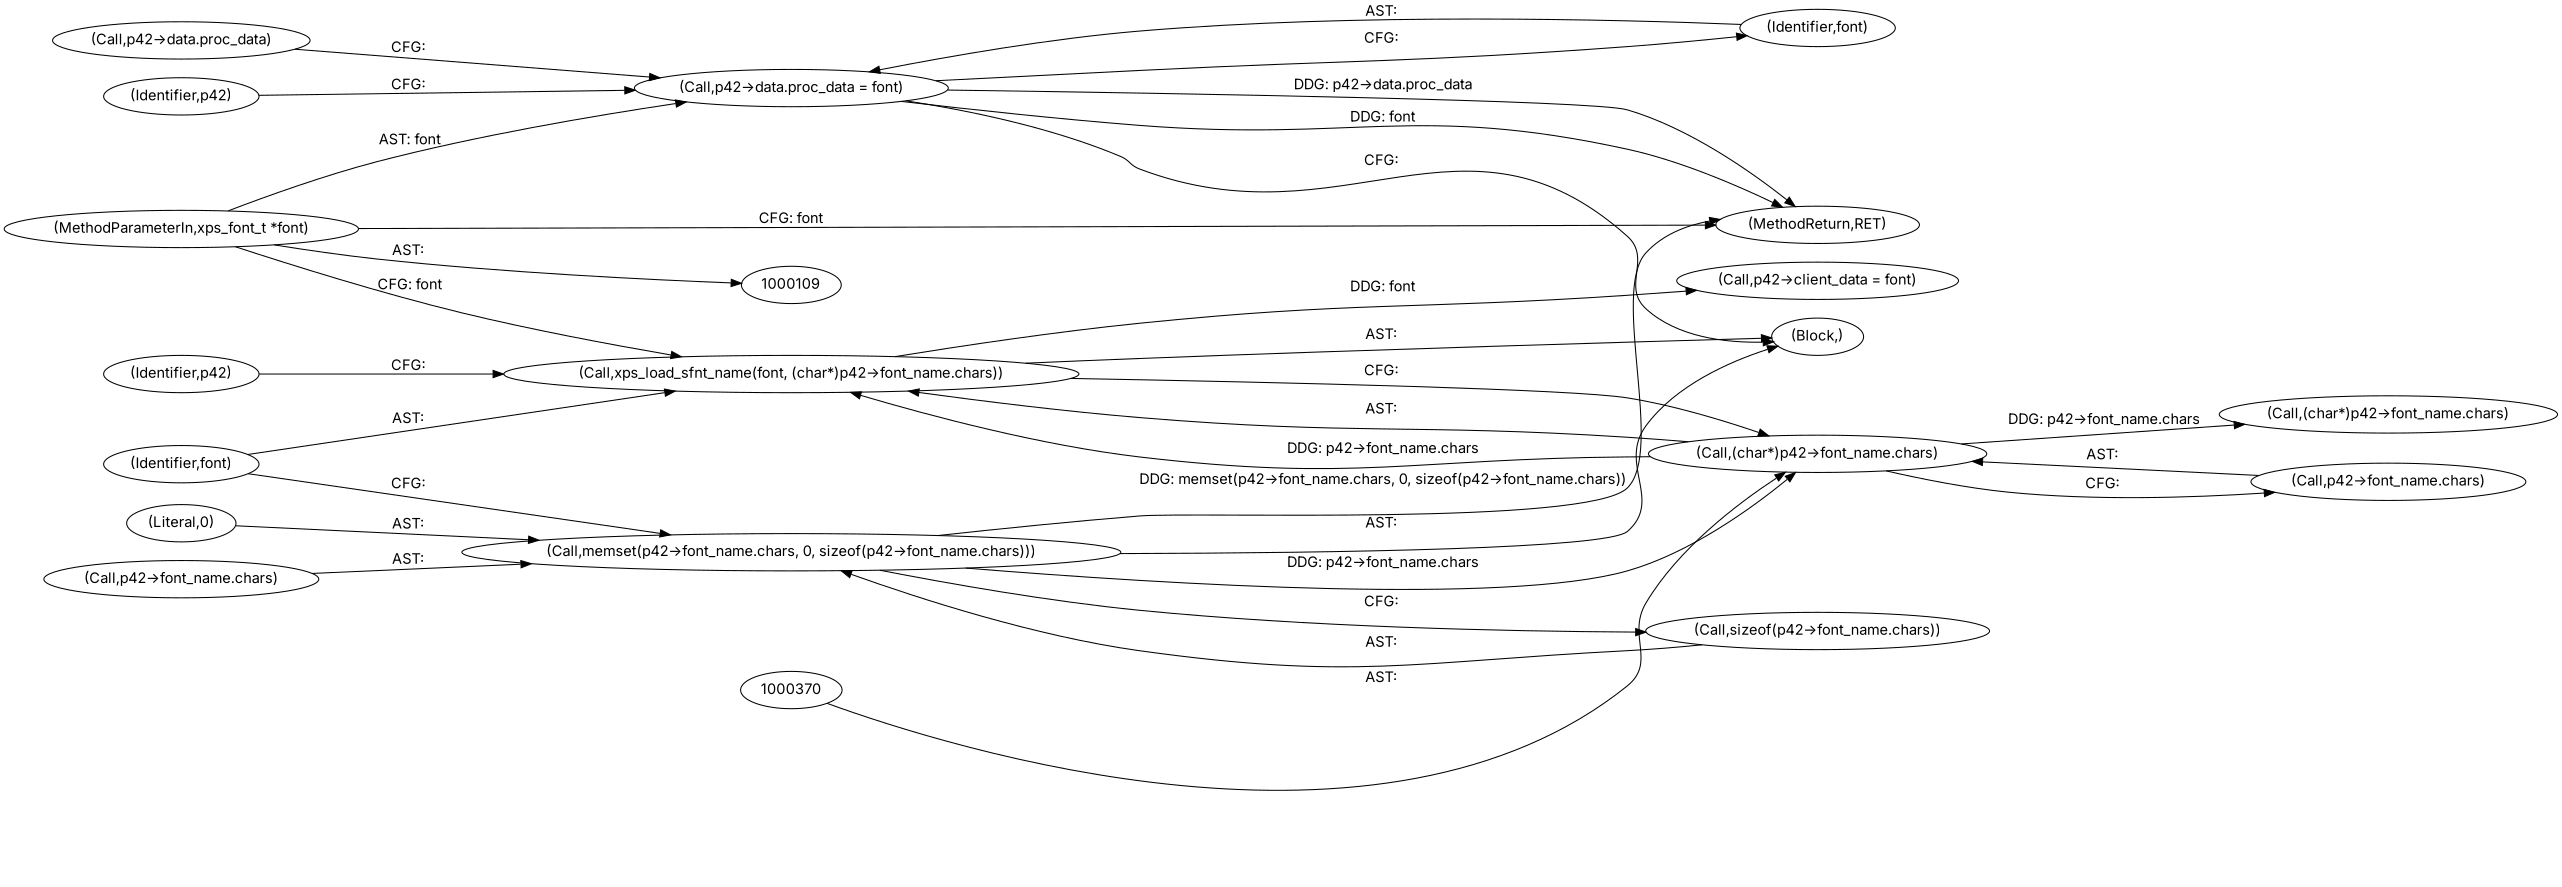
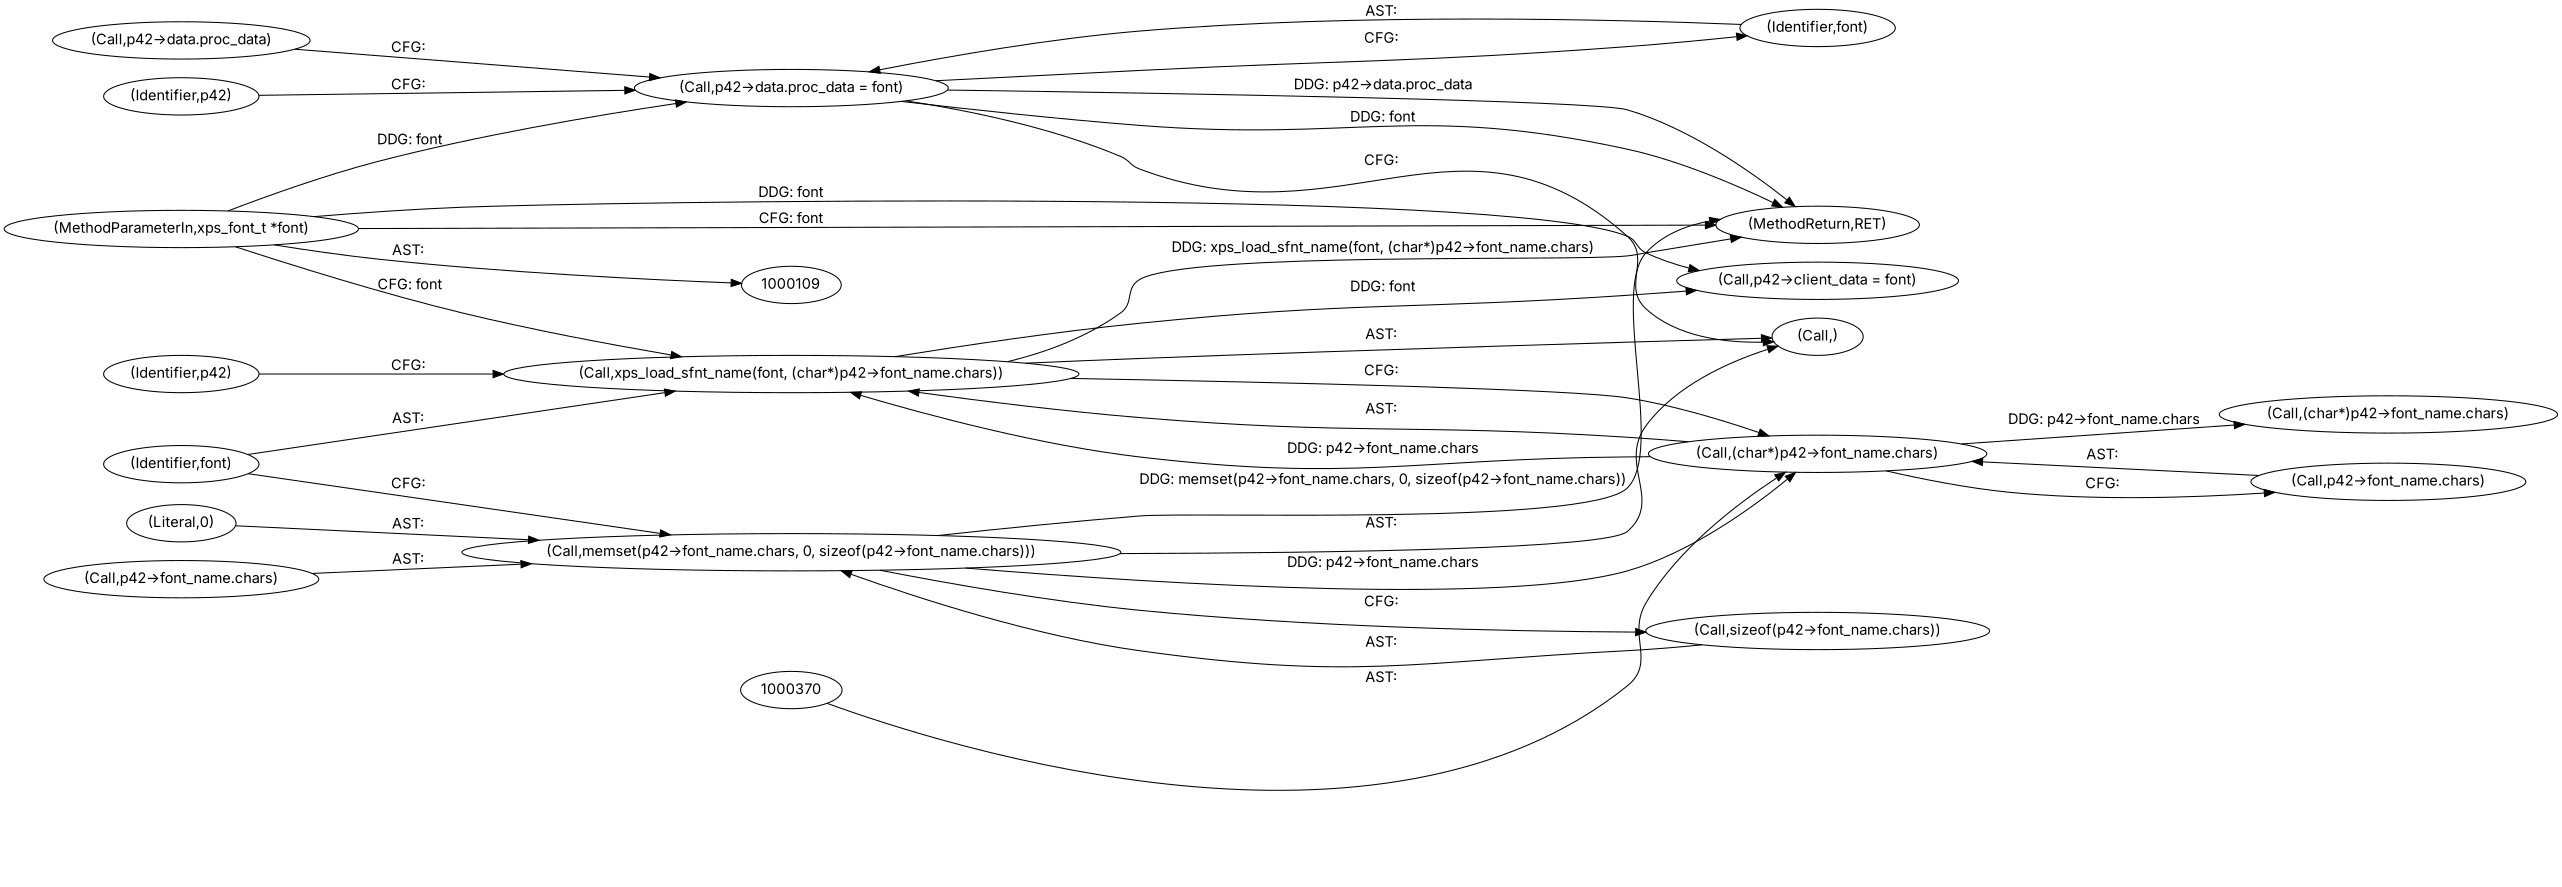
(410, 140) -> (410, 140)
none -> (1007, 201)
none -> (1353, 260)
(1818, 337) -> (1818, 337)
